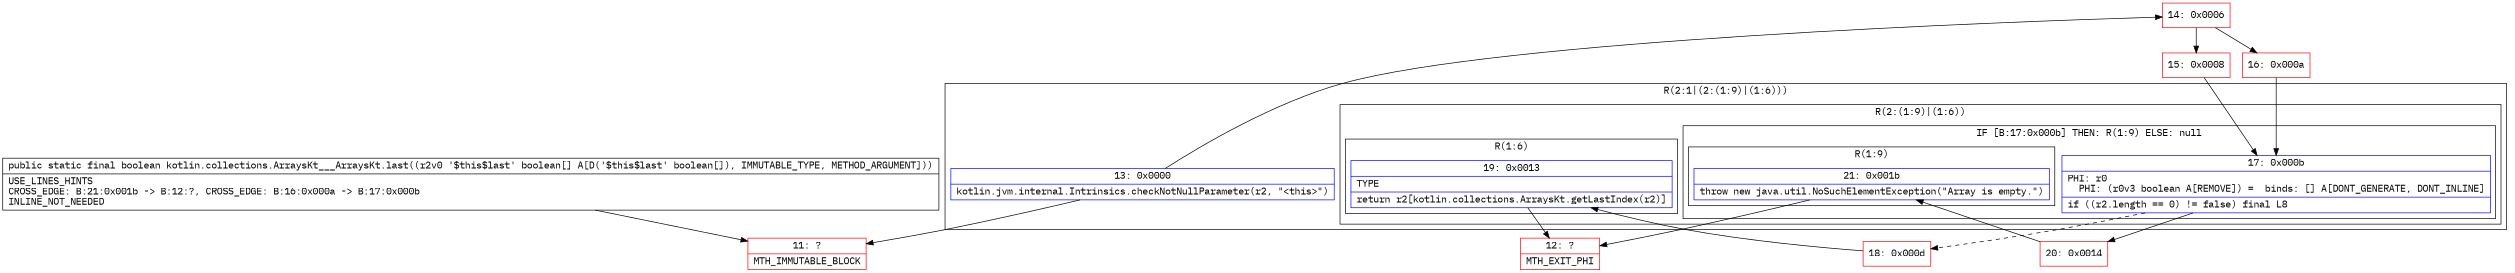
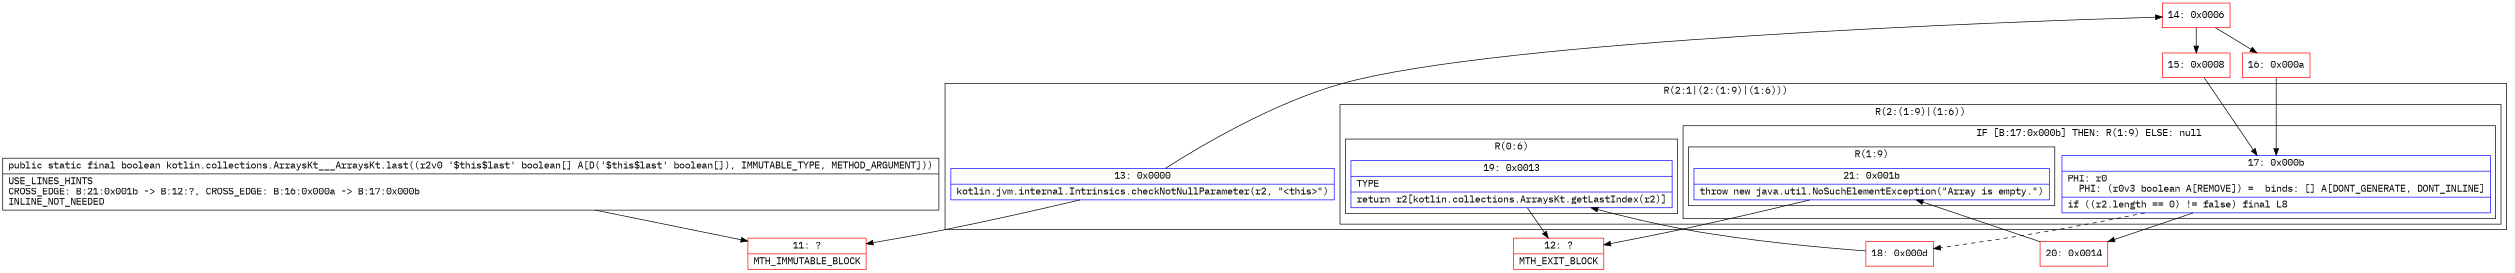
(1512, 147) -> (1512, 147)
(1560, 261) -> (1559, 261)
